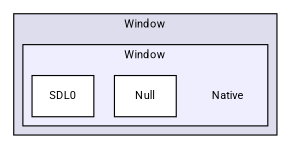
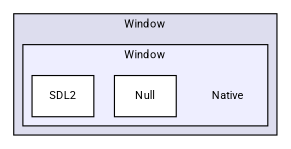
(63, 96) -> (63, 96)
